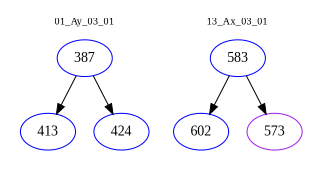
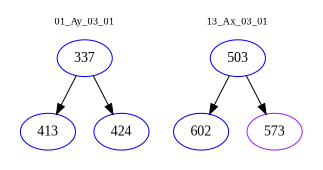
(85, 58) -> (85, 58)
(238, 58) -> (238, 58)
